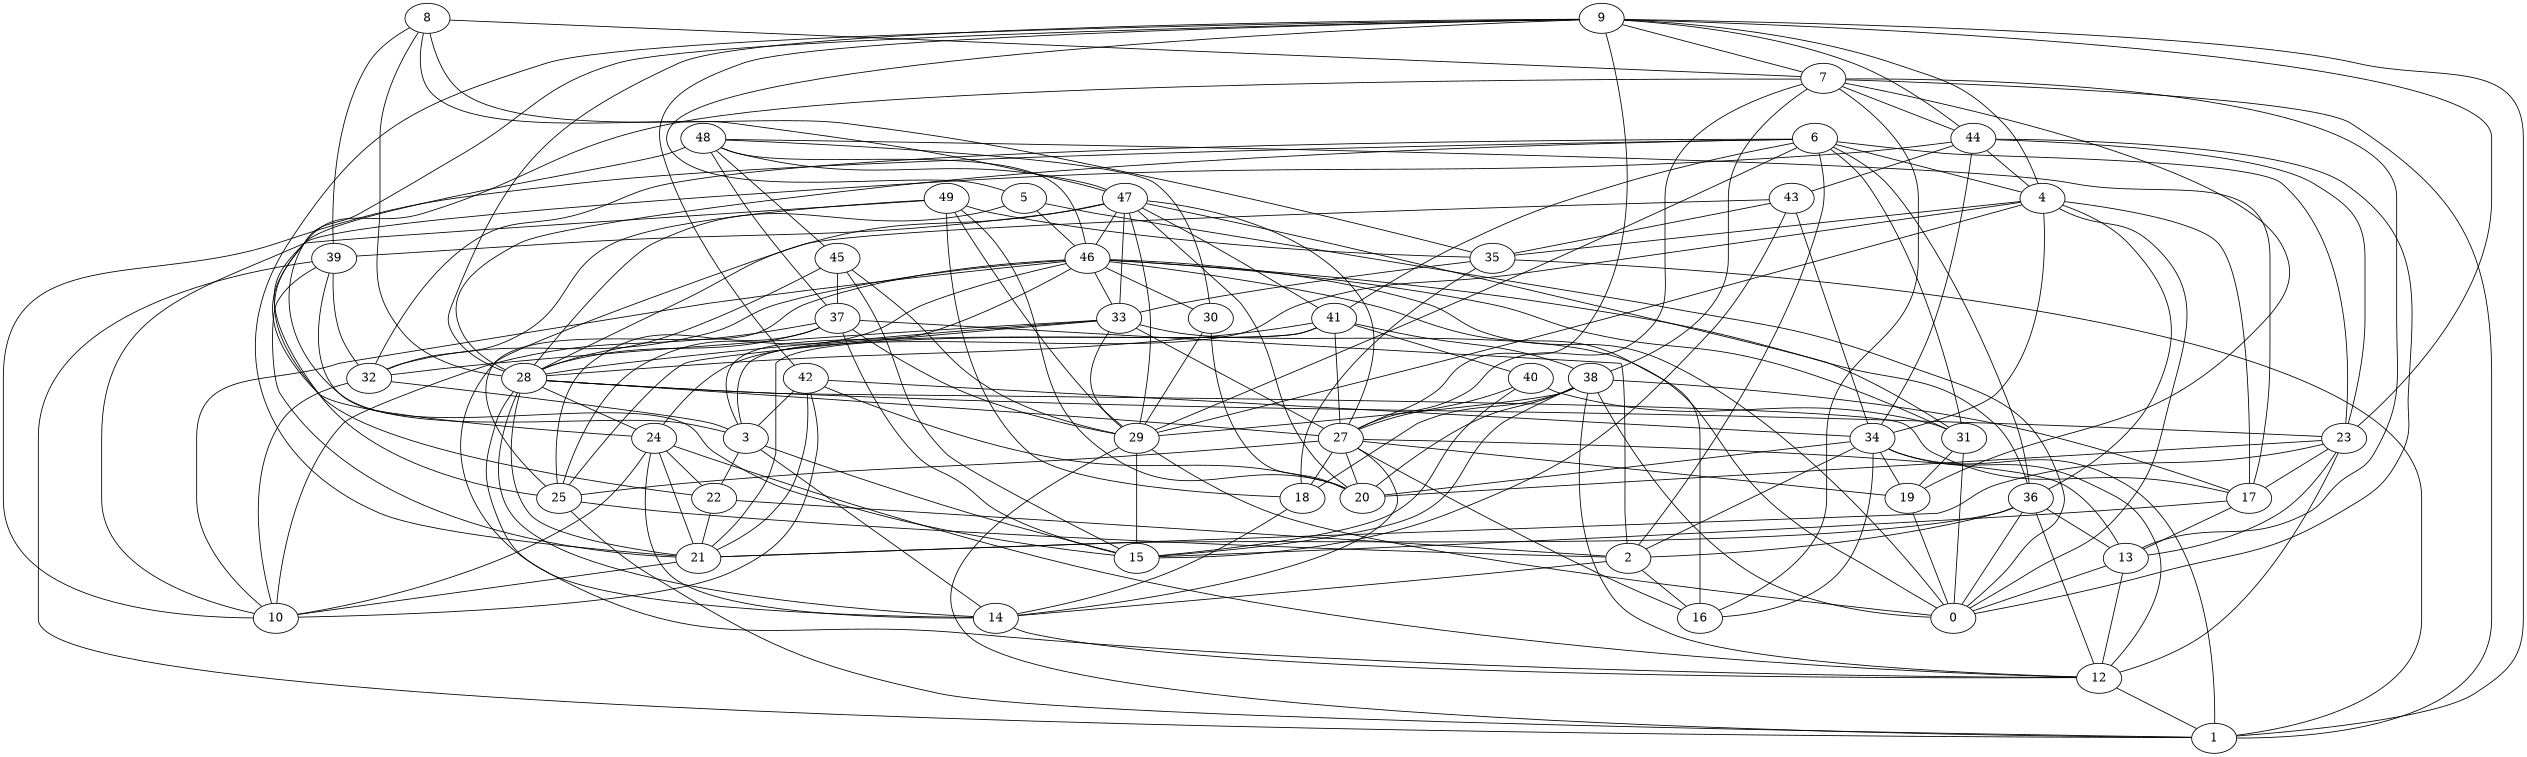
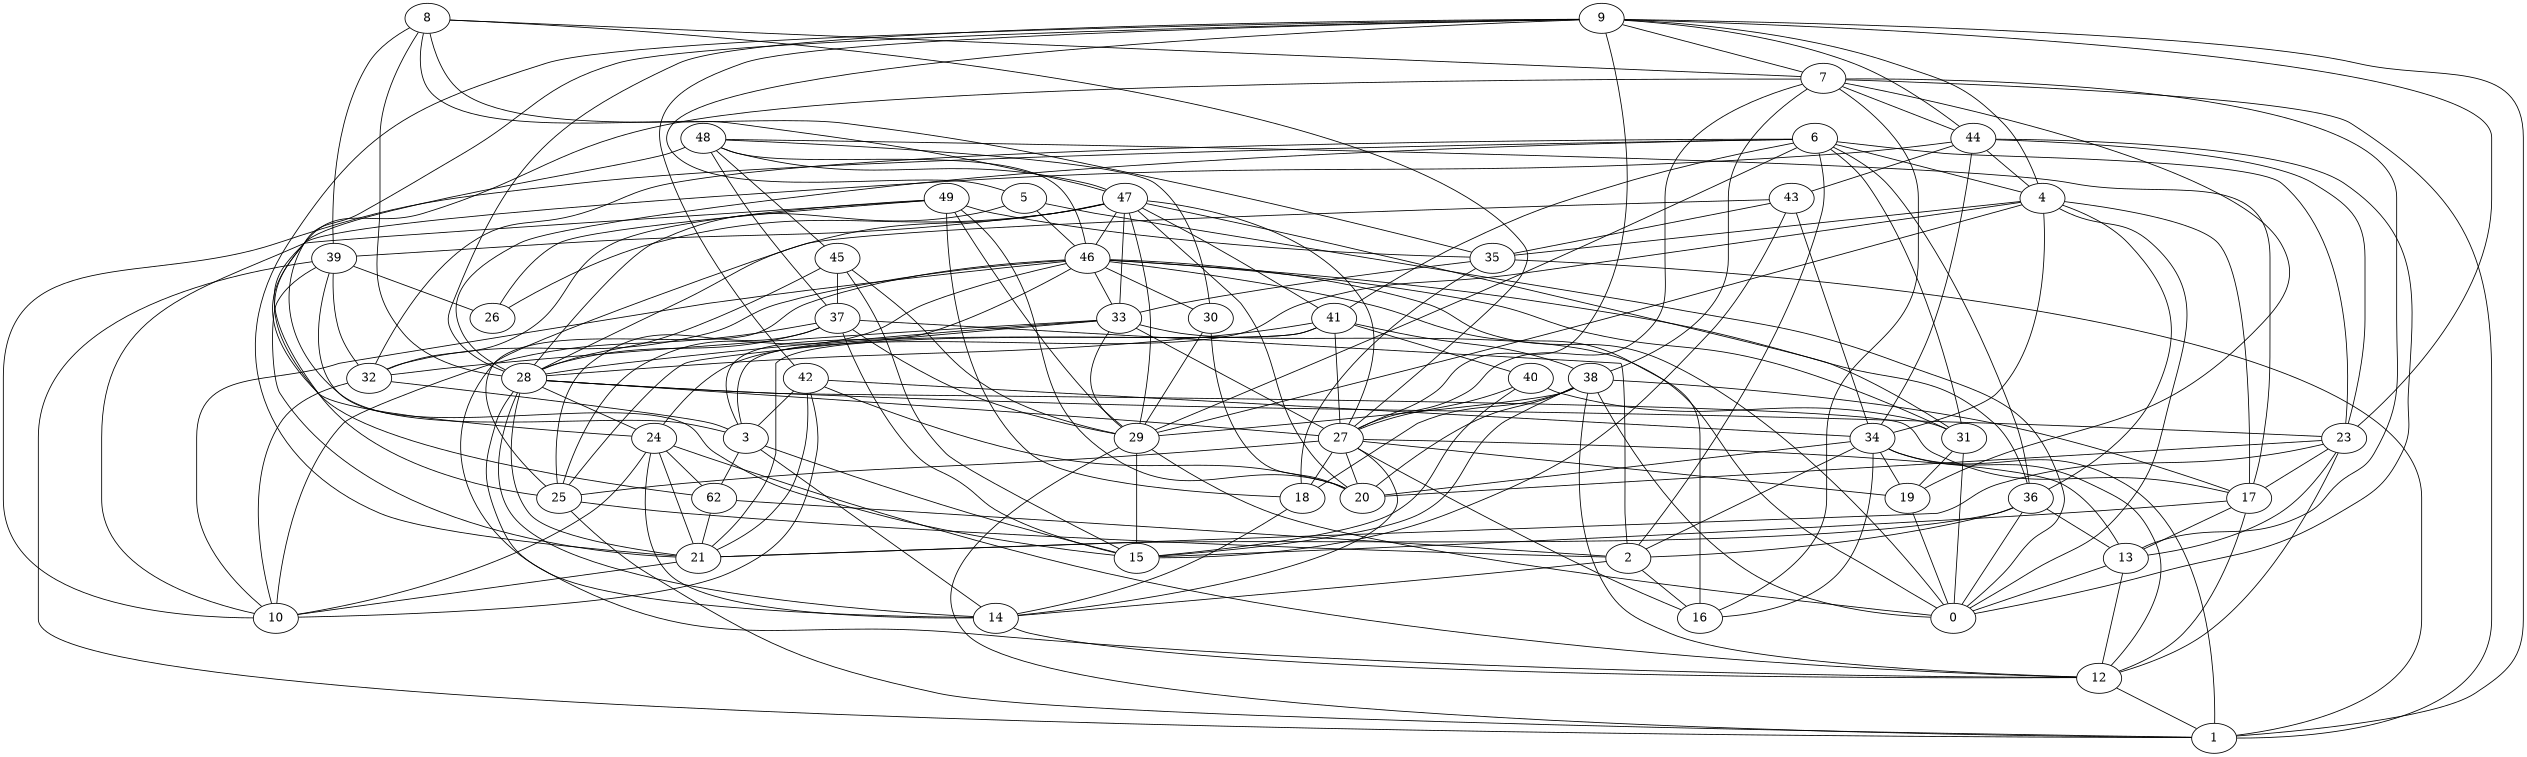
none -> (1164, 98)
none -> (492, 318)
(714, 498) -> (714, 498)
(2065, 588) -> (2208, 601)
